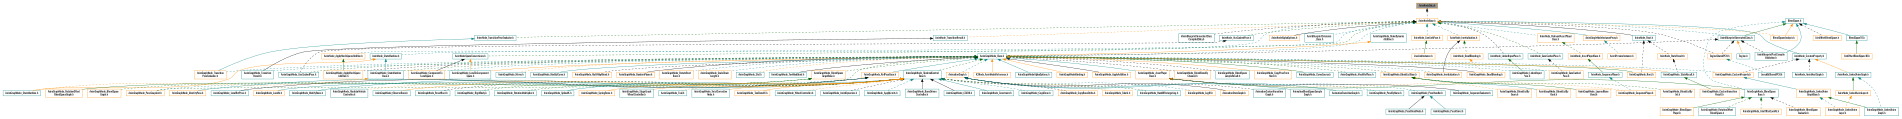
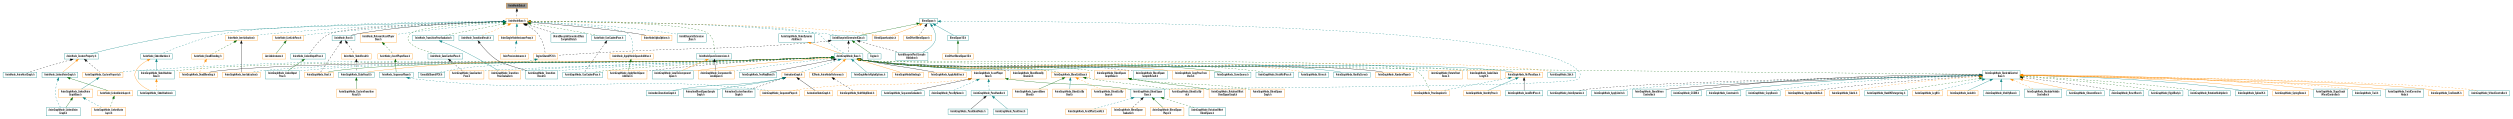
(1740, 48) -> (863, 48)
(789, 62) -> (842, 84)
(1847, 104) -> (112, 103)
(1761, 105) -> (1113, 104)
